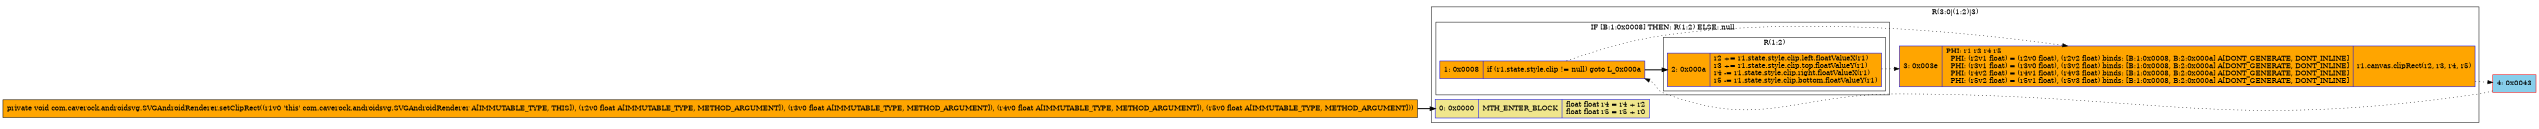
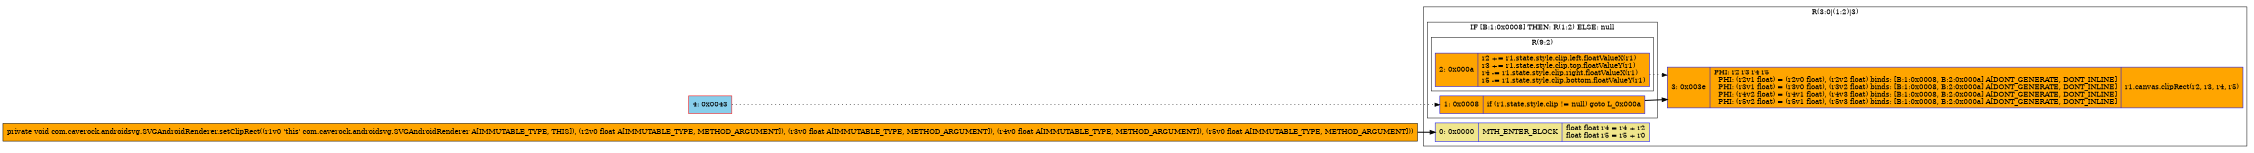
(1813, 26) -> (1654, 100)
(1774, 43) -> (1542, 43)
(1975, 51) -> (1743, 73)
(1653, 70) -> none
(2482, 82) -> none
